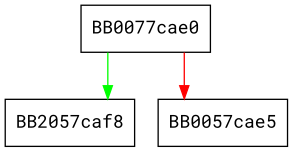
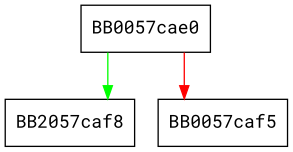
(146, 29) -> (146, 29)
(223, 123) -> (223, 123)
